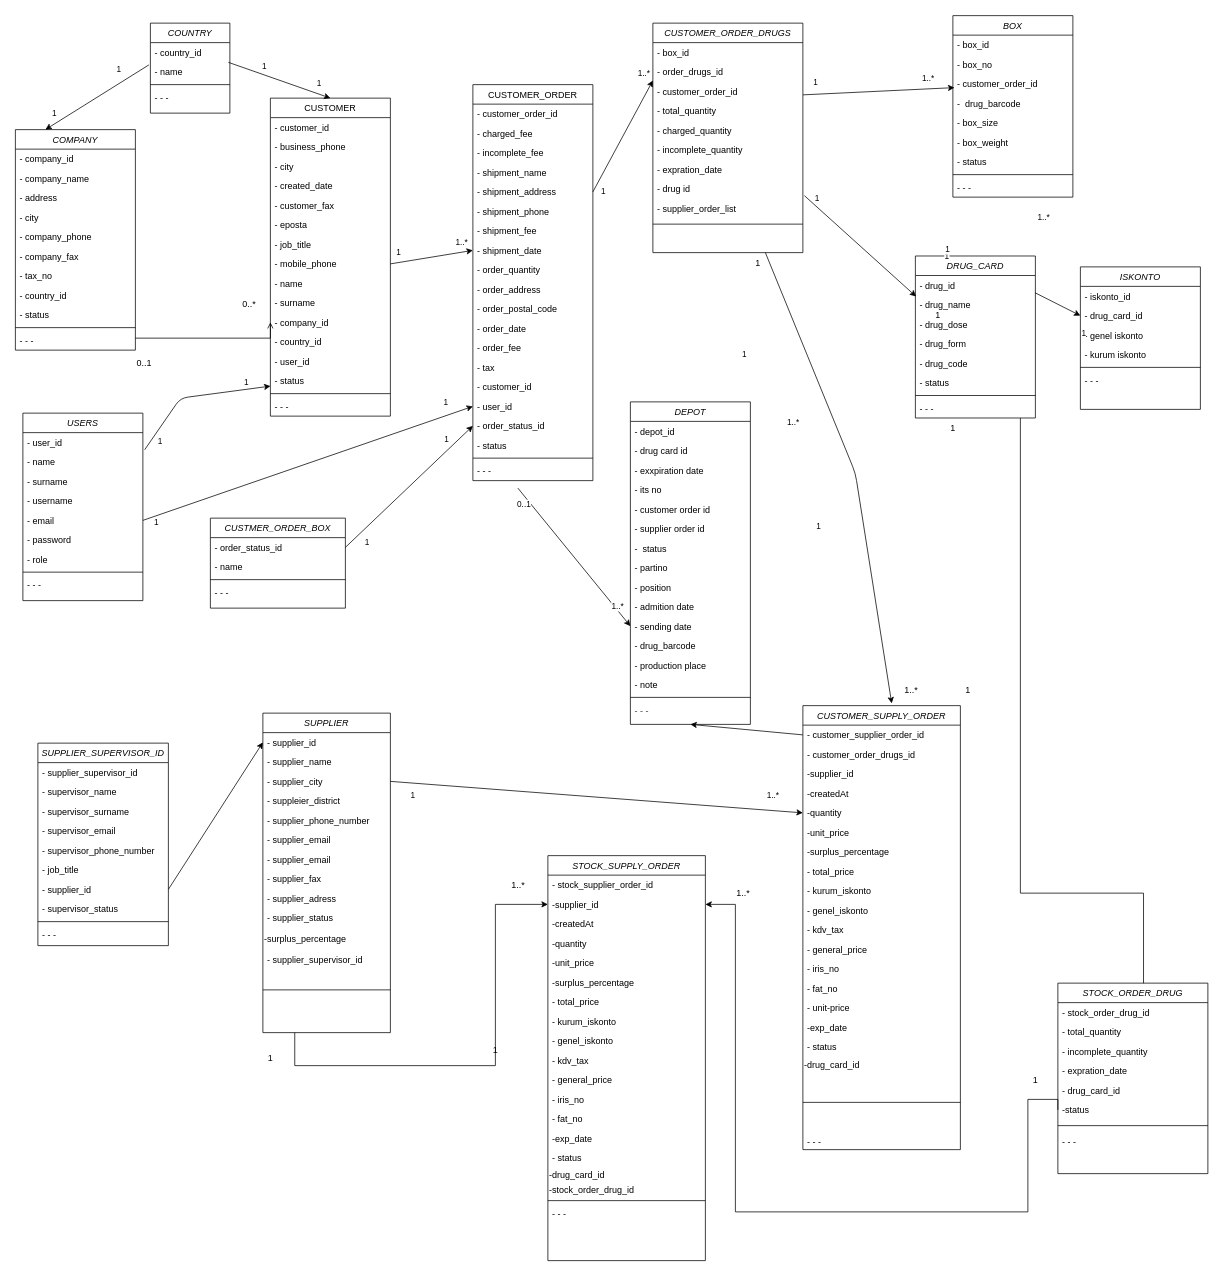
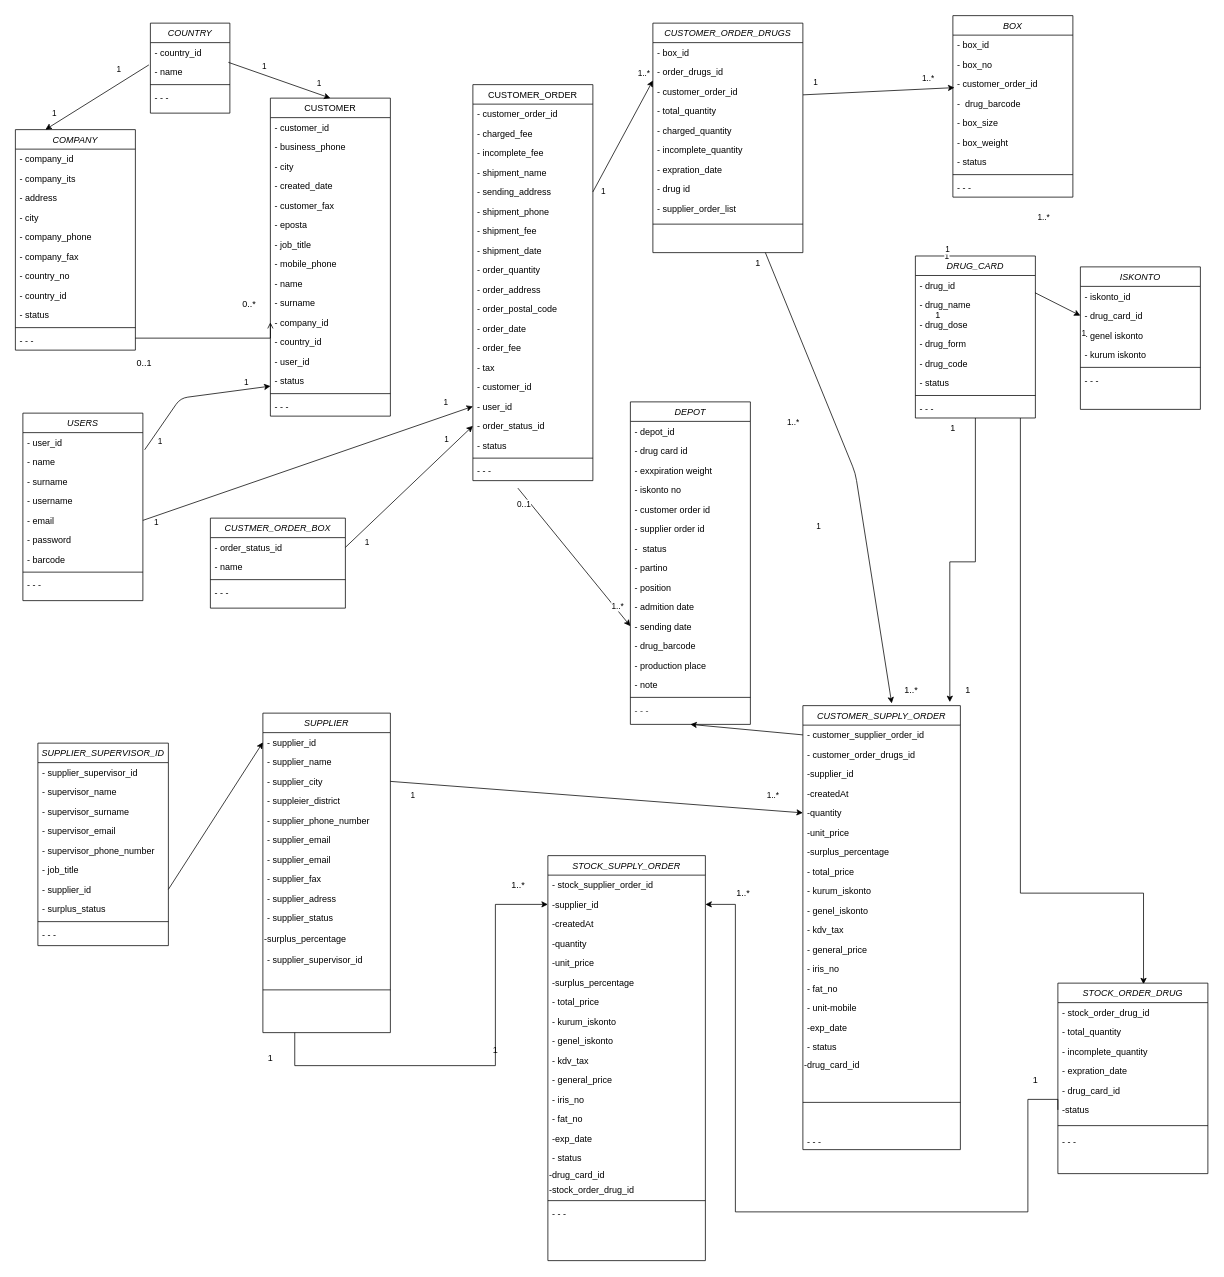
(54, 179) -> (50, 179)
(520, 192) -> (518, 192)
(858, 244) -> none
(430, 257) -> none
(38, 276) -> (49, 276)
(675, 470) -> (679, 470)
(651, 490) -> (661, 490)
none -> (975, 491)
(40, 560) -> (49, 560)
(88, 909) -> (80, 909)
(1144, 979) -> (1144, 977)
(834, 1008) -> (835, 1008)
